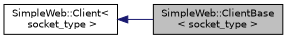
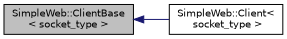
(141, 19) -> (157, 19)
